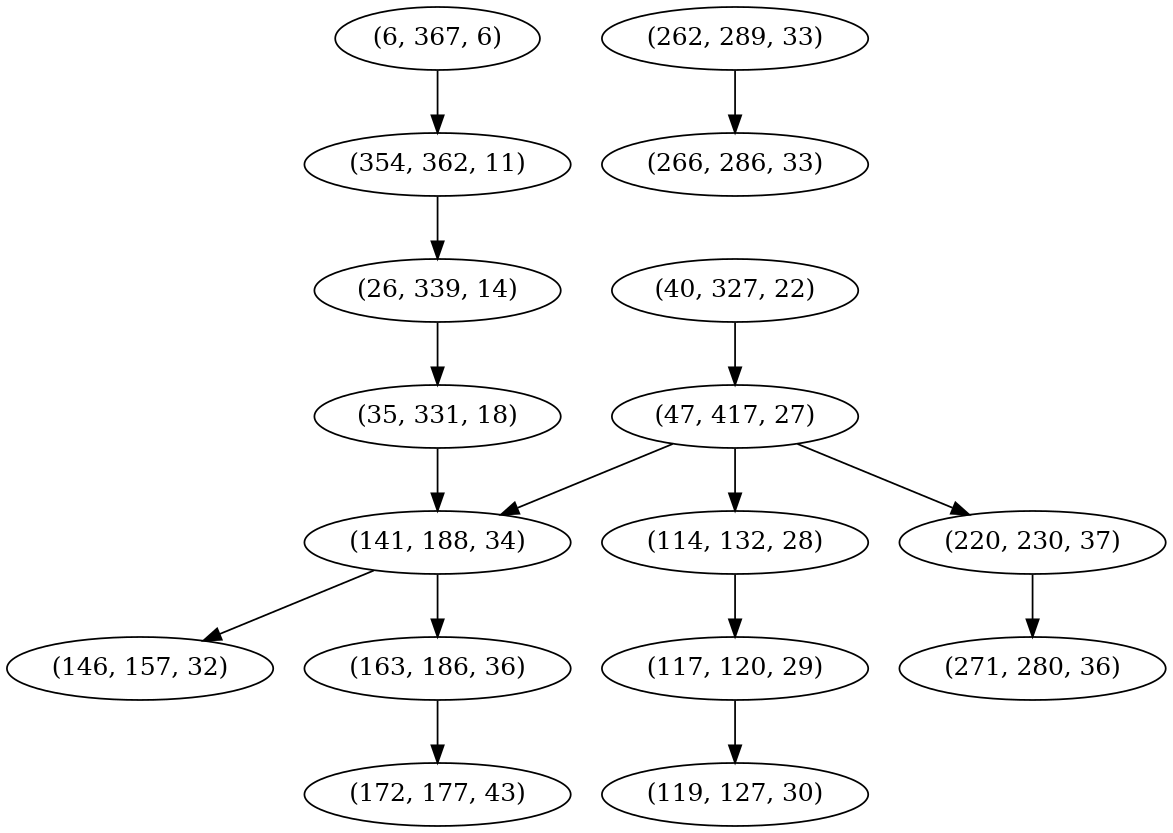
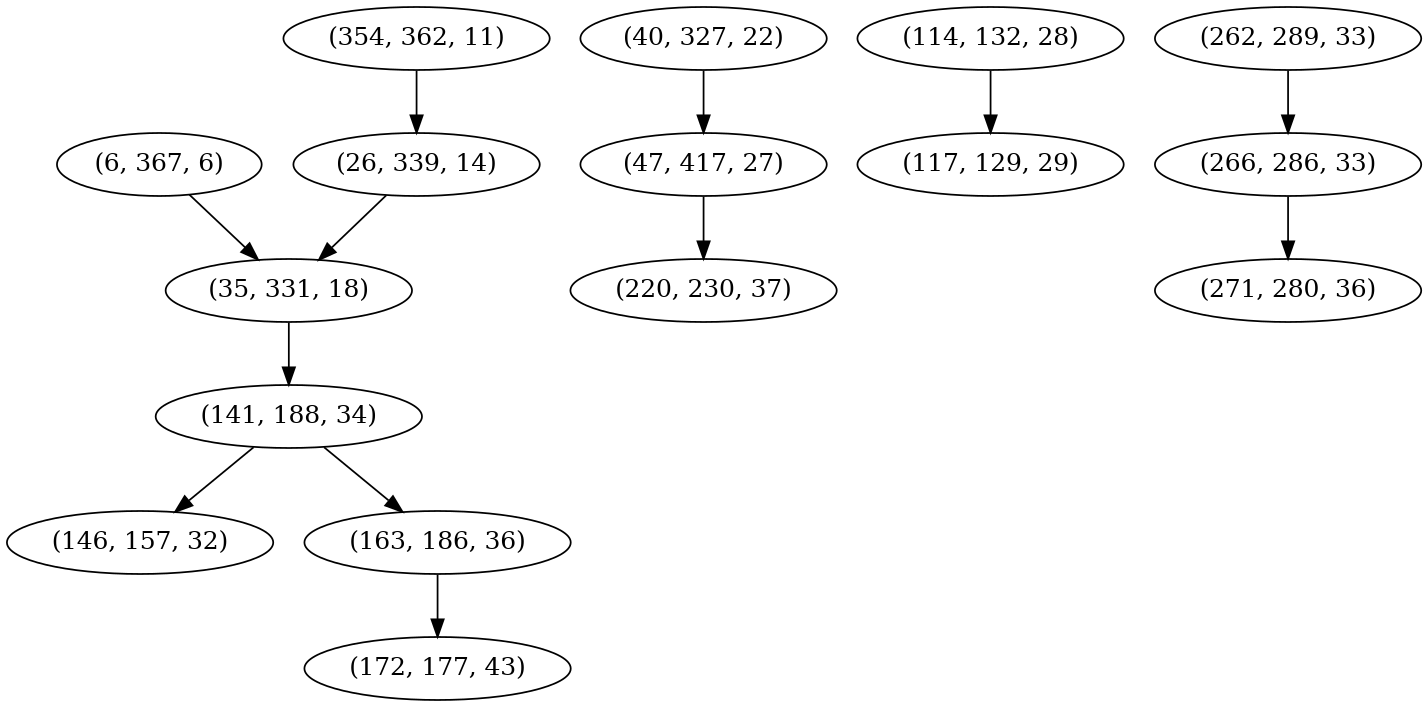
(438, 93) -> (217, 221)
(735, 471) -> none
(595, 476) -> none
(1033, 597) -> (1288, 219)
(735, 668) -> (991, 164)
(735, 794) -> none
